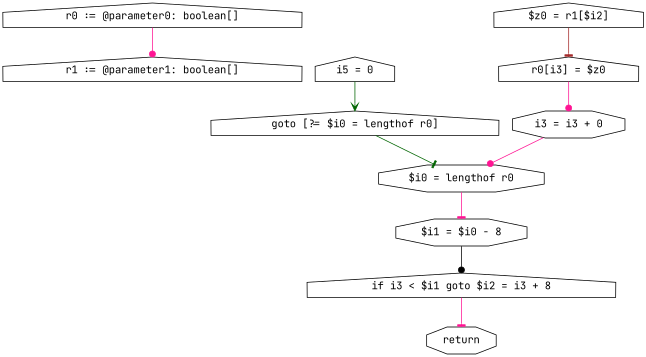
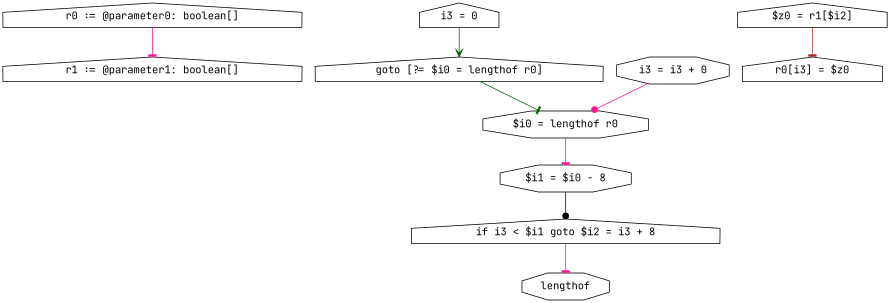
(152, 39) -> (152, 40)
(355, 70) -> (459, 16)
(569, 93) -> none
(461, 340) -> (566, 286)
